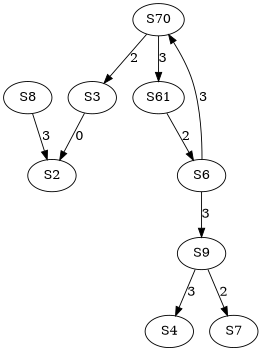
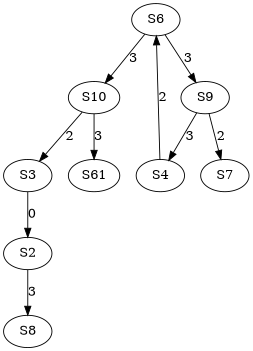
(159, 20) -> (94, 98)
(38, 132) -> (28, 288)
(178, 133) -> (158, 102)
